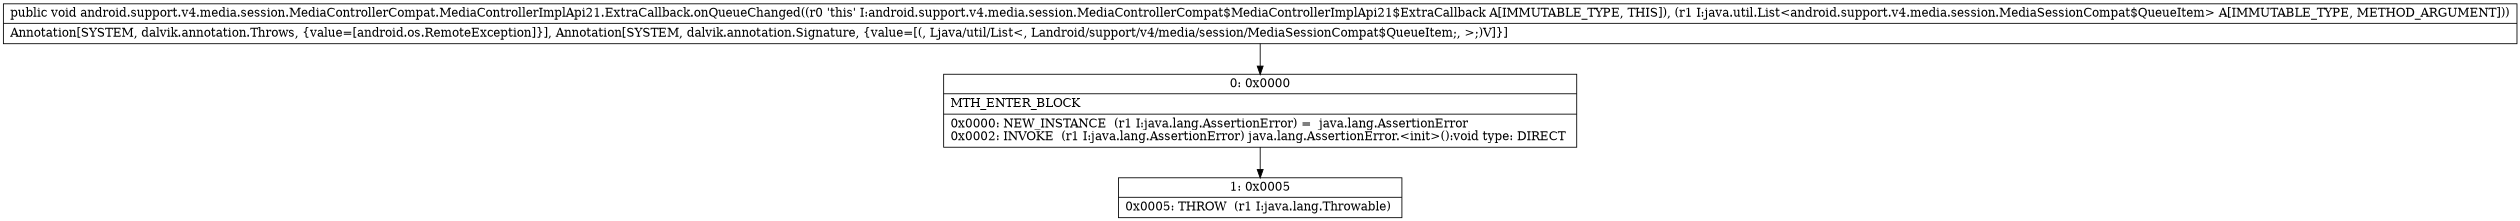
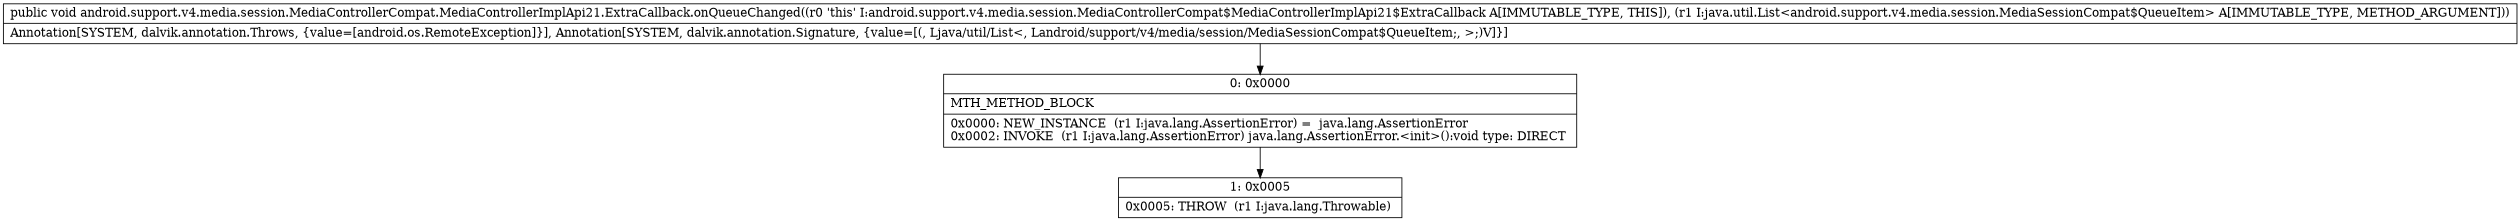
(1016, 104) -> (1022, 104)
